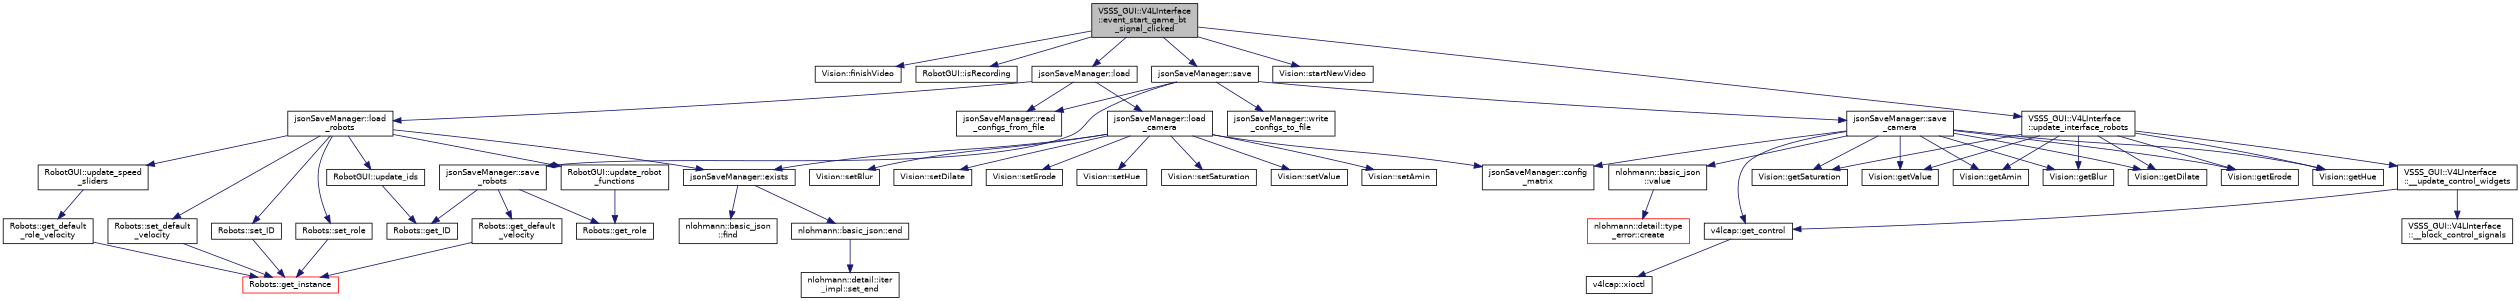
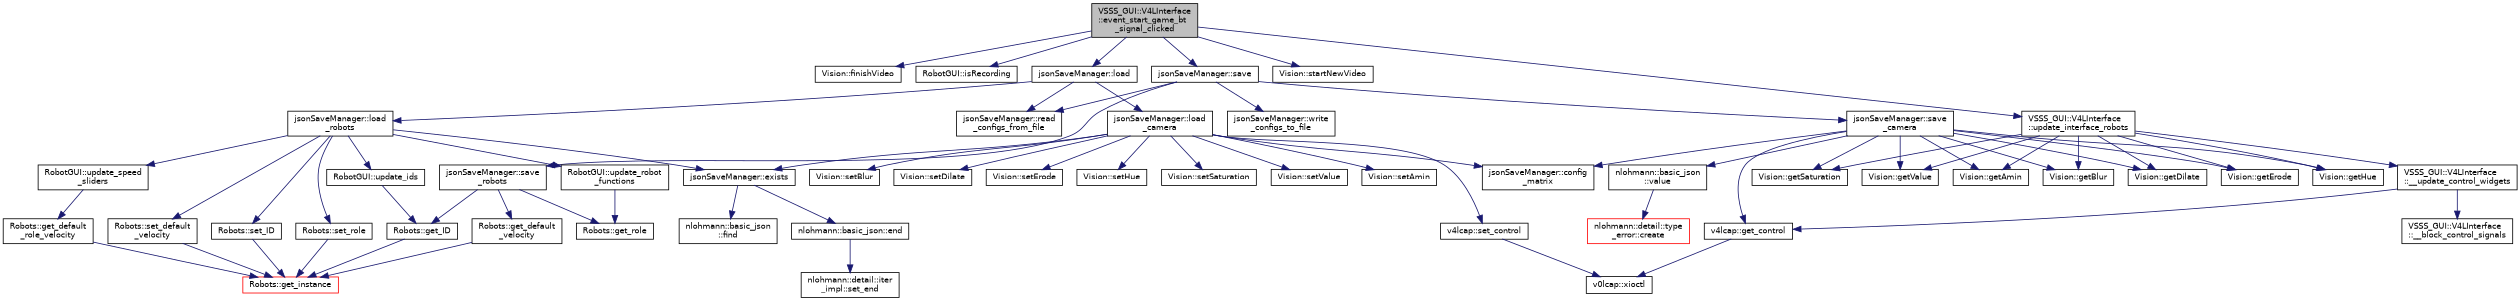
none -> (1484, 231)
none -> (360, 257)
(1619, 285) -> (1619, 285)
